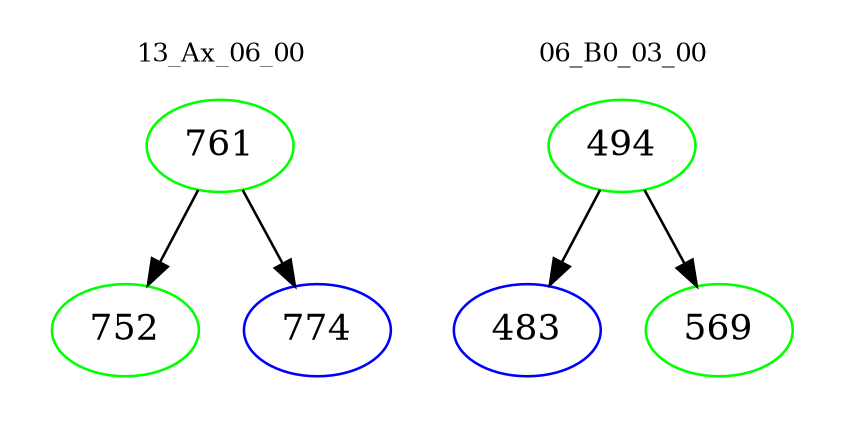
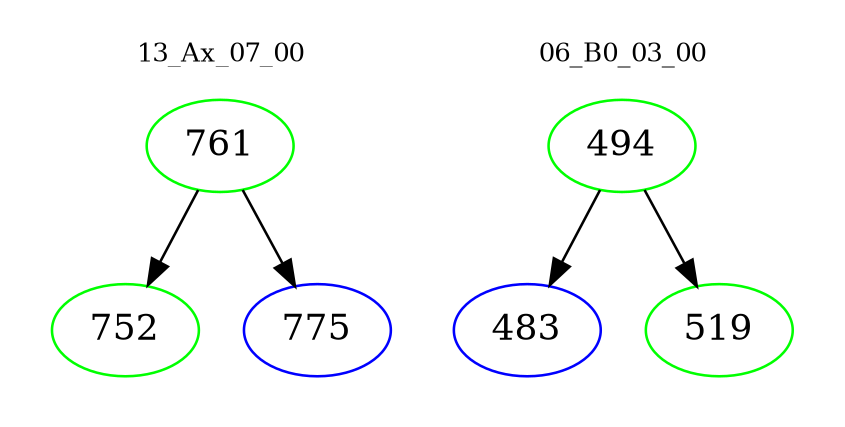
(221, 55) -> (221, 55)
(317, 330) -> (317, 330)
(719, 330) -> (719, 330)
